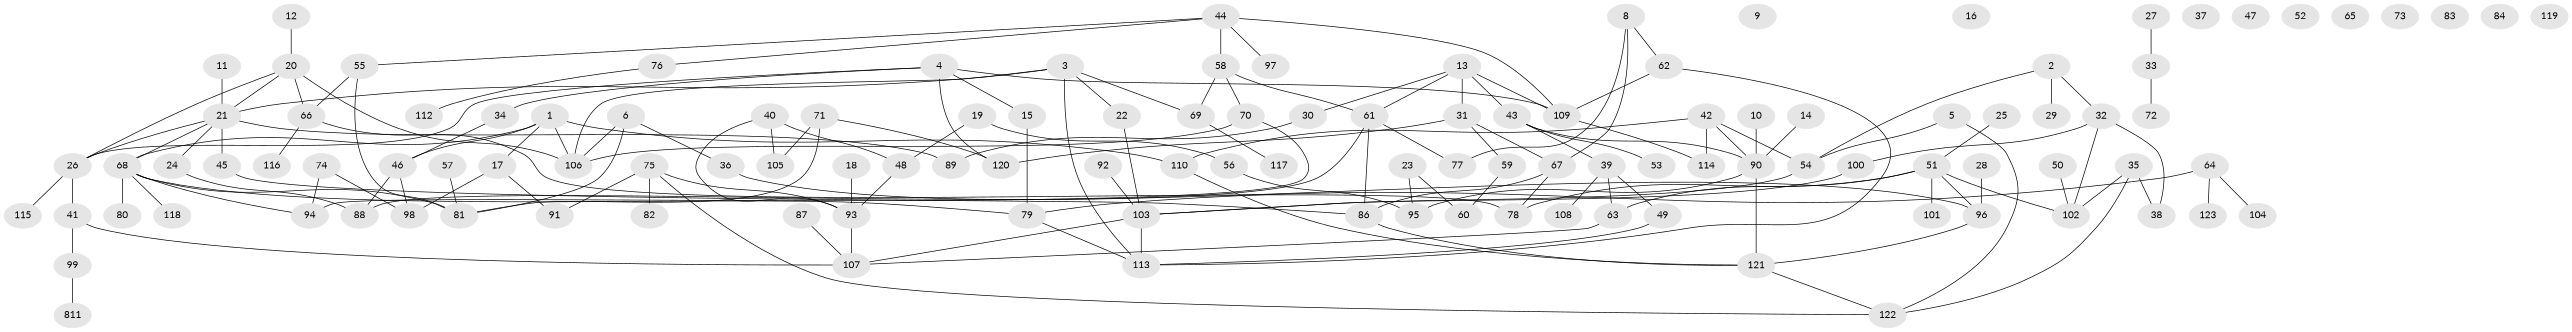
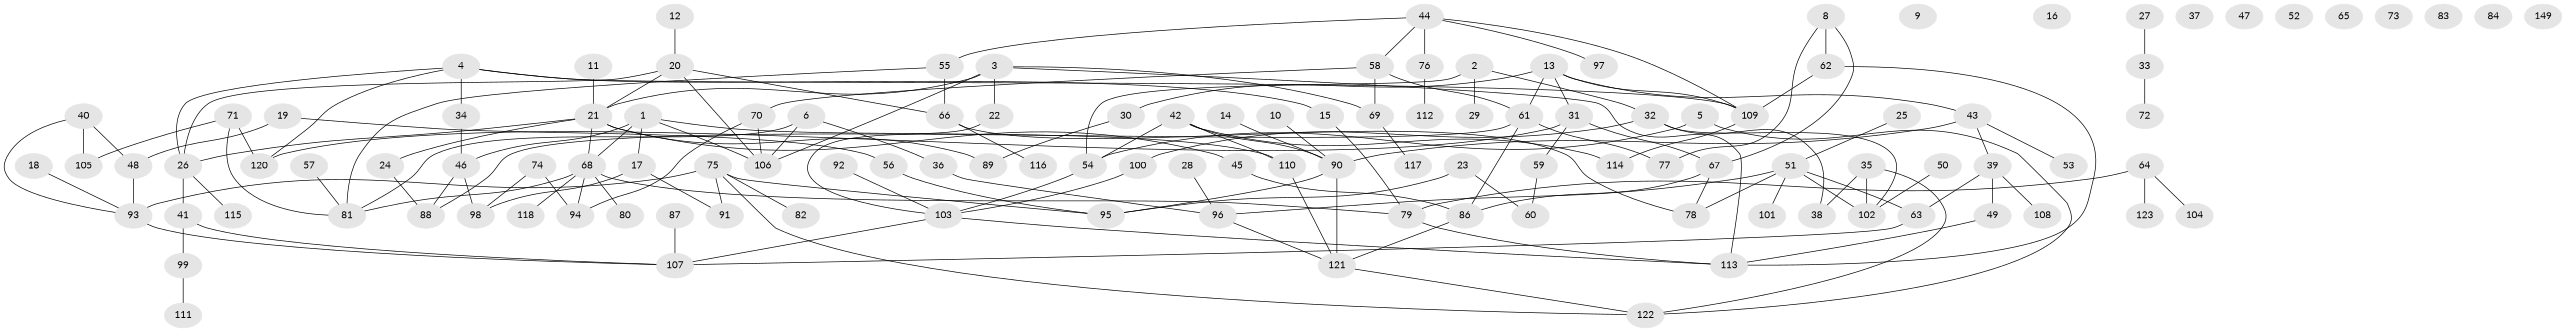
(2549, 17) -> (2543, 17)
none -> (889, 195)
(73, 315) -> (183, 315)
